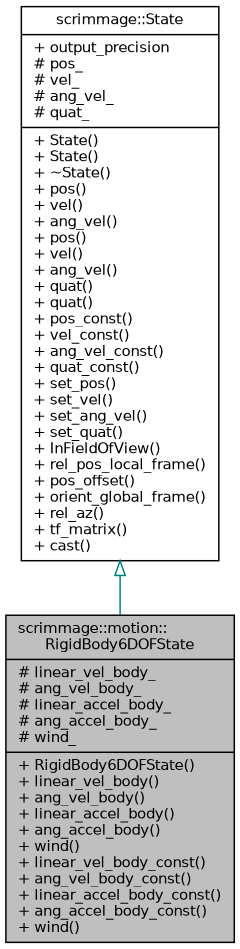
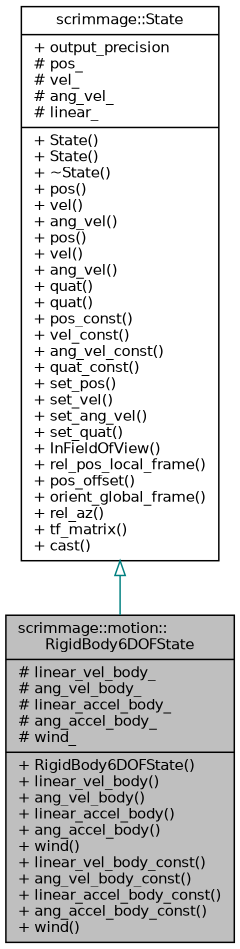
(62, 113) -> (66, 113)
